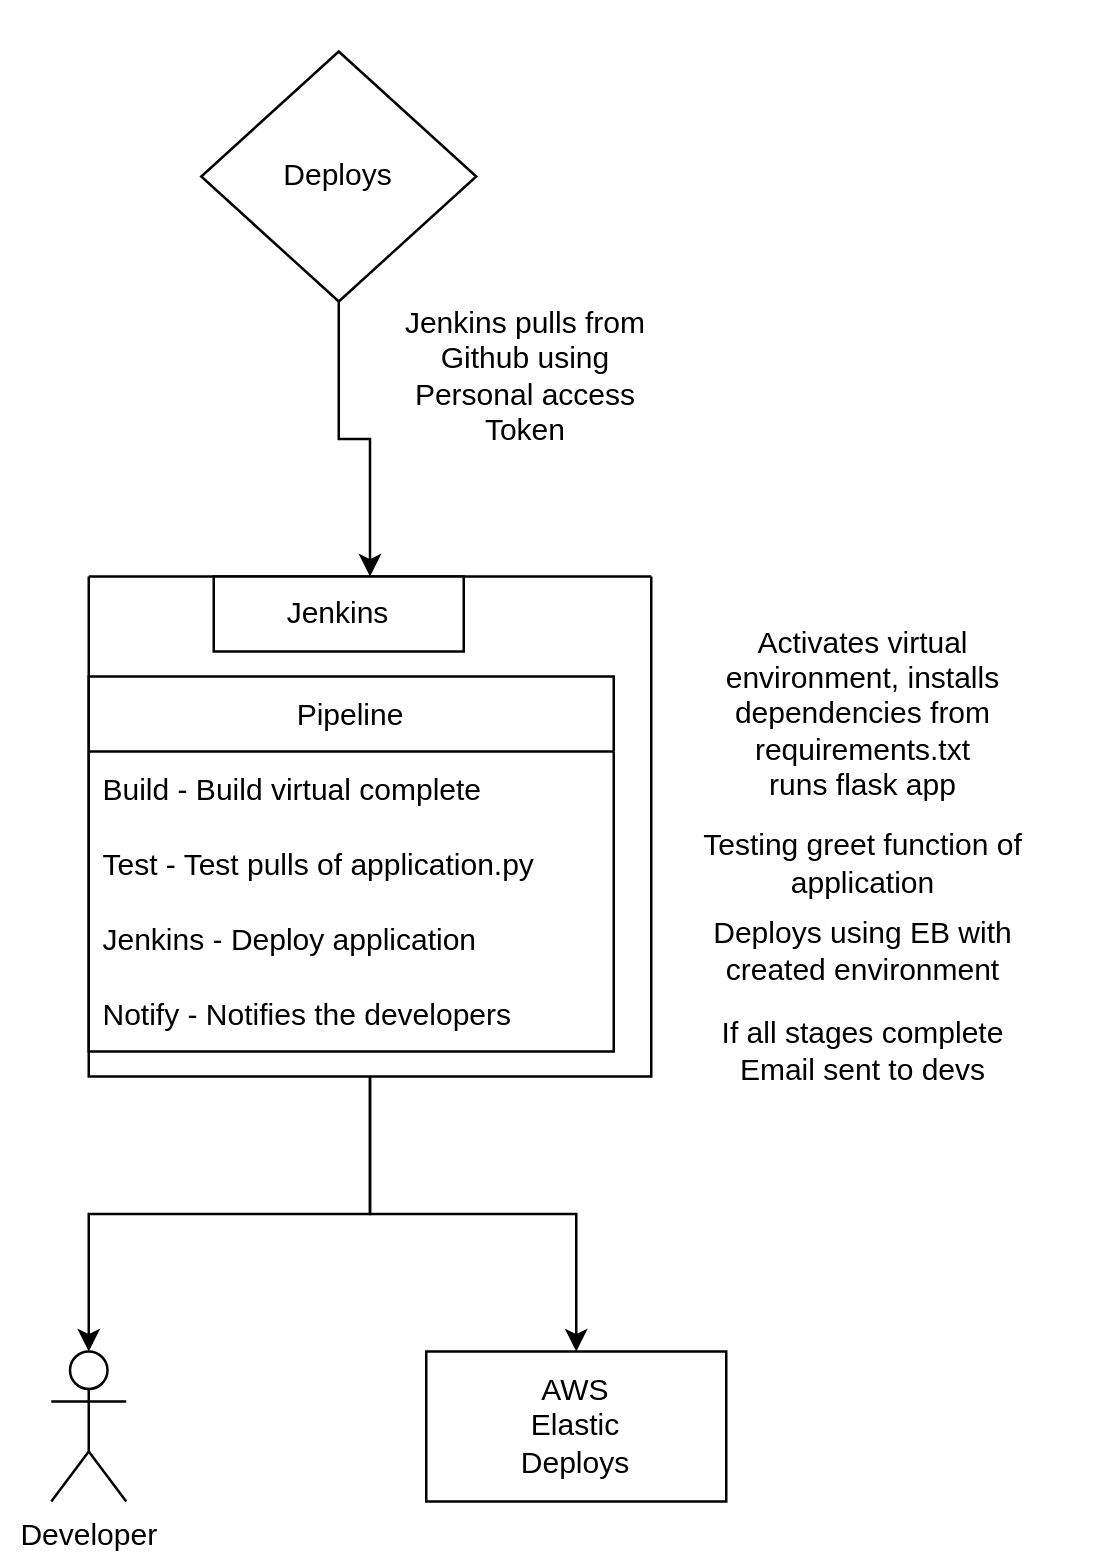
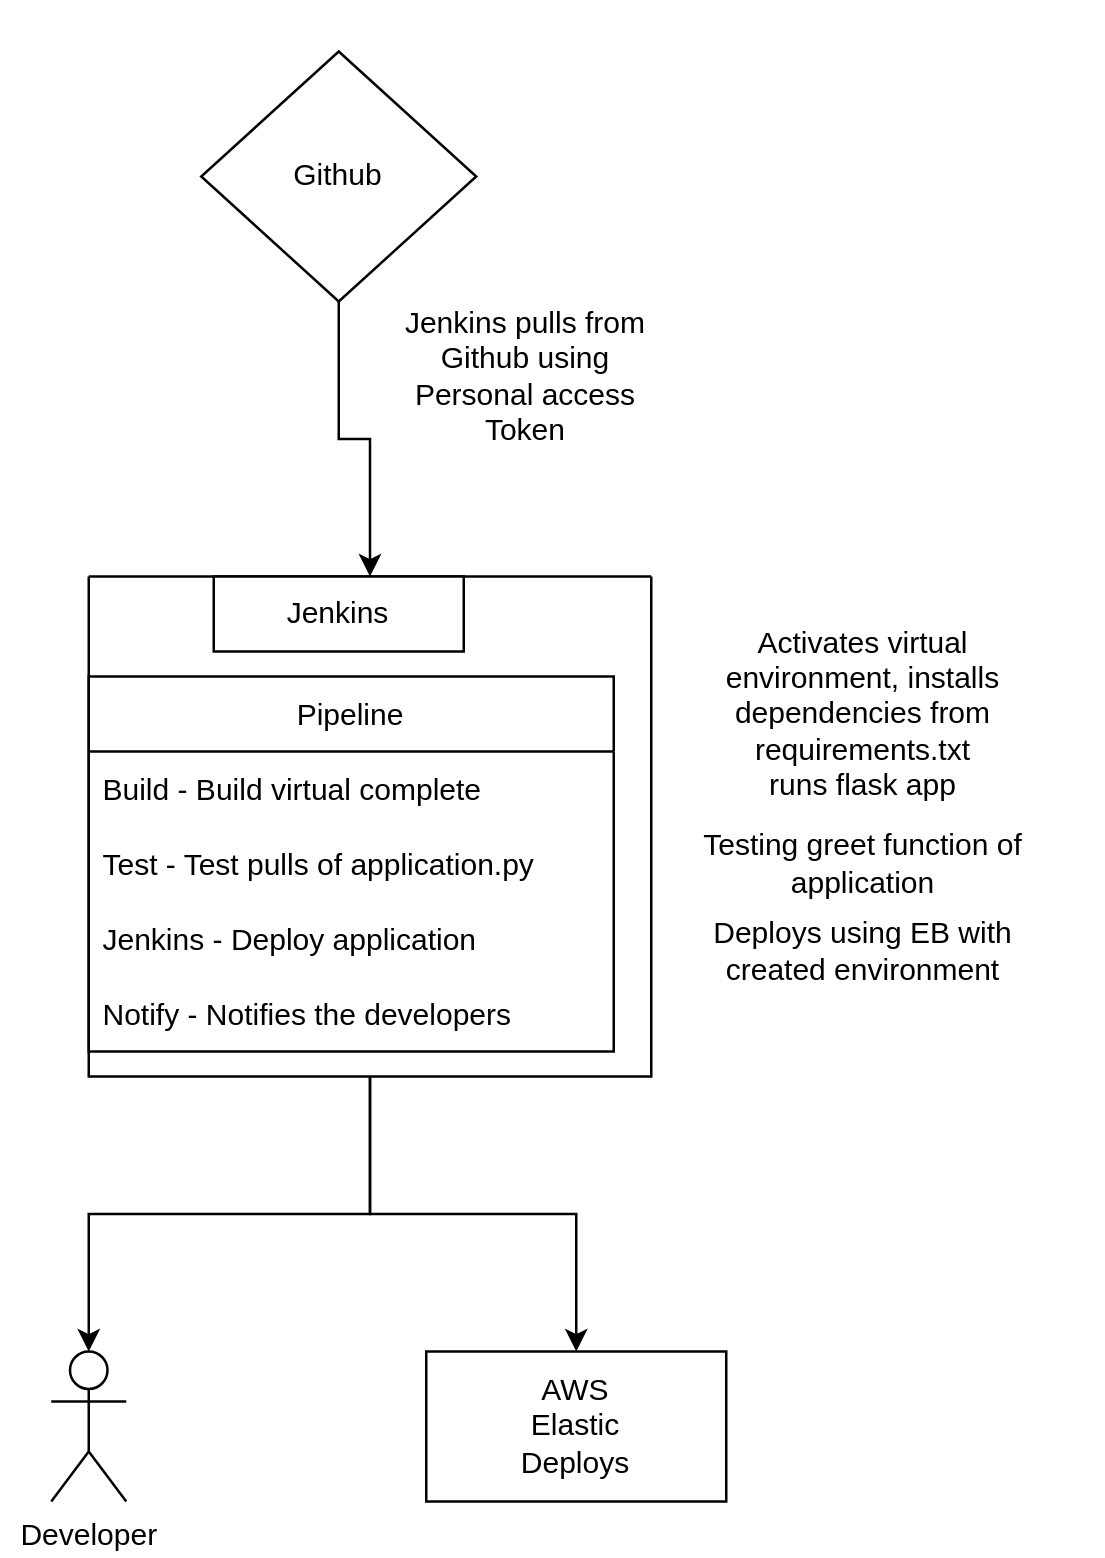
(339, 176) -> (339, 176)
(864, 1051) -> none
